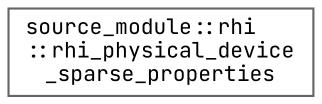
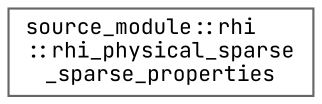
(161, 52) -> (161, 52)
